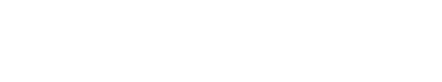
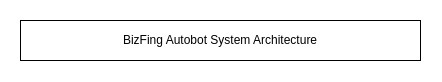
none -> (221, 41)
